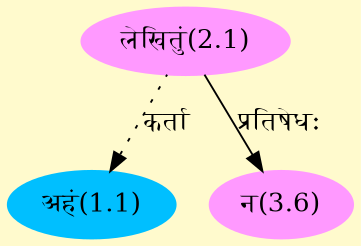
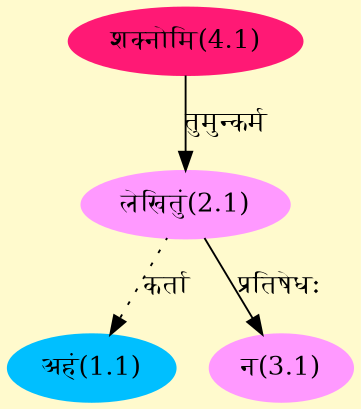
none -> (186, 41)
(281, 205) -> (281, 368)
